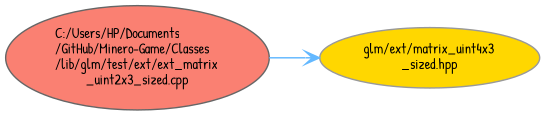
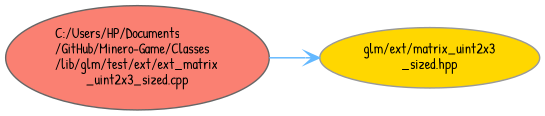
(430, 58) -> (430, 58)
